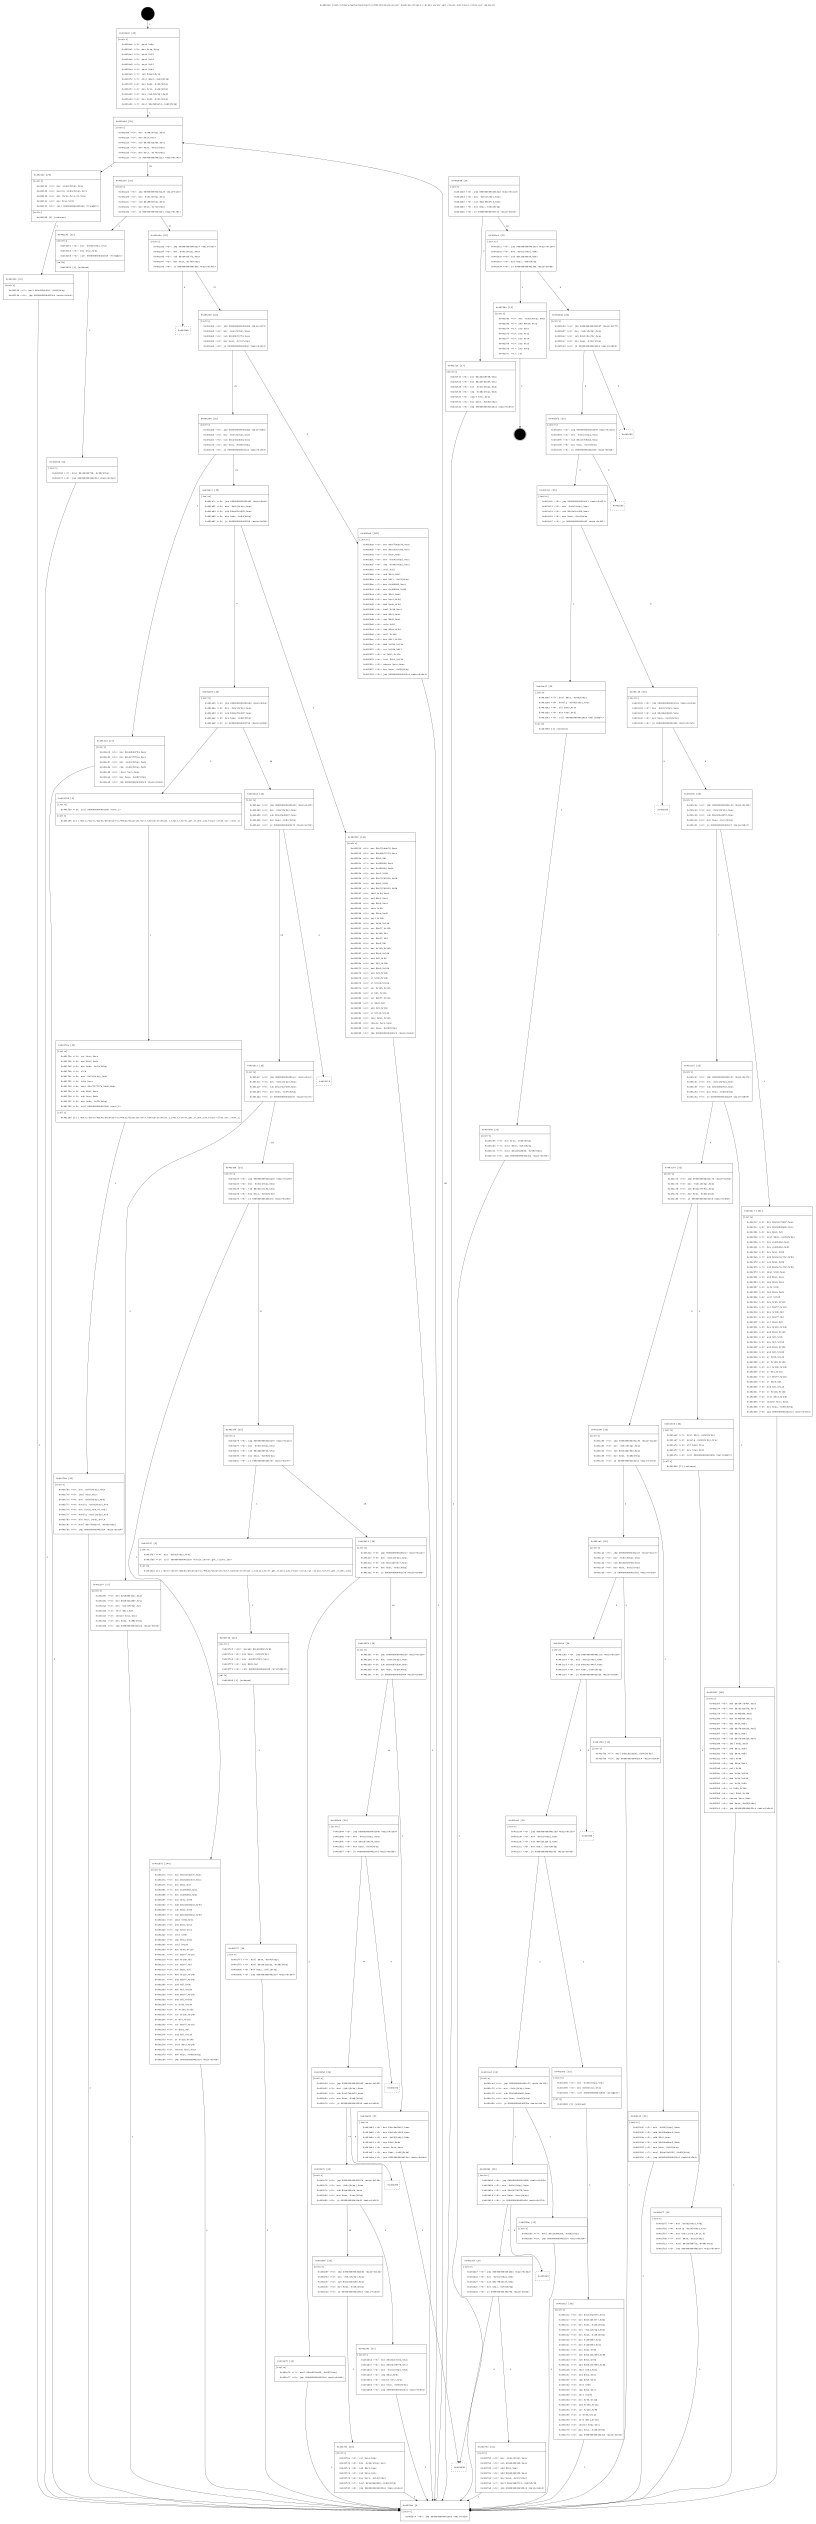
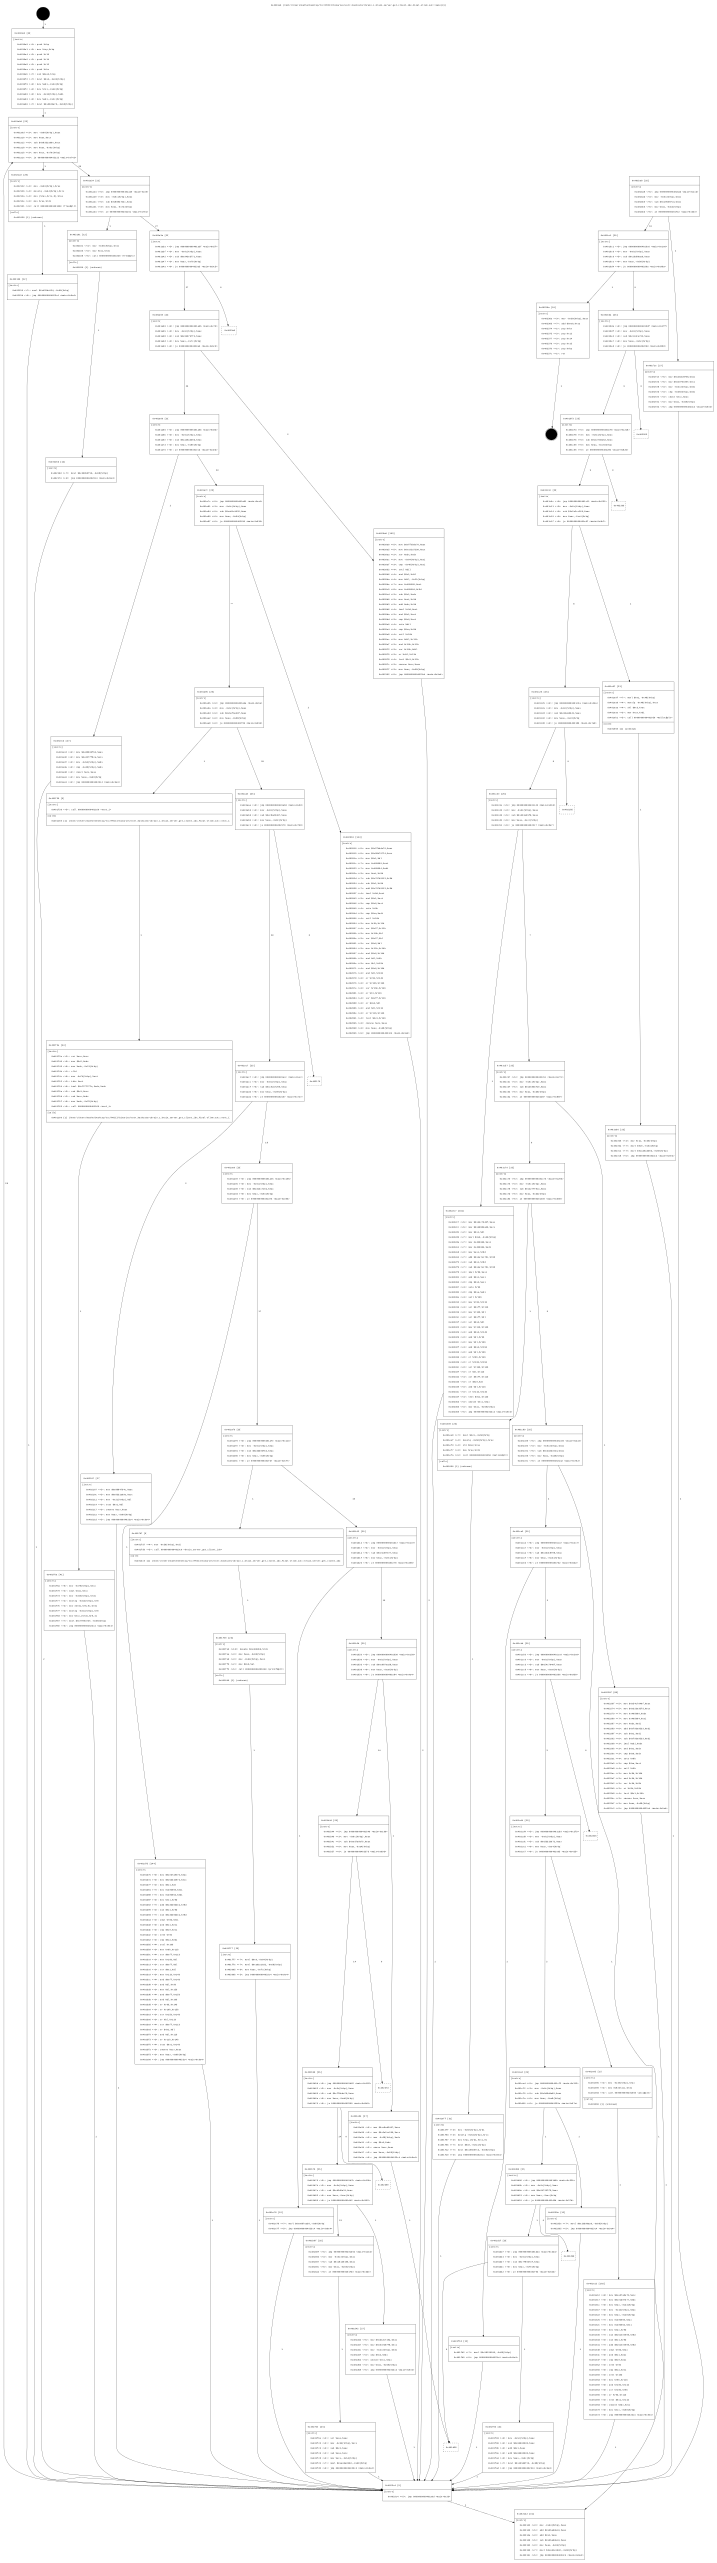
(641, 2411) -> (480, 2512)
